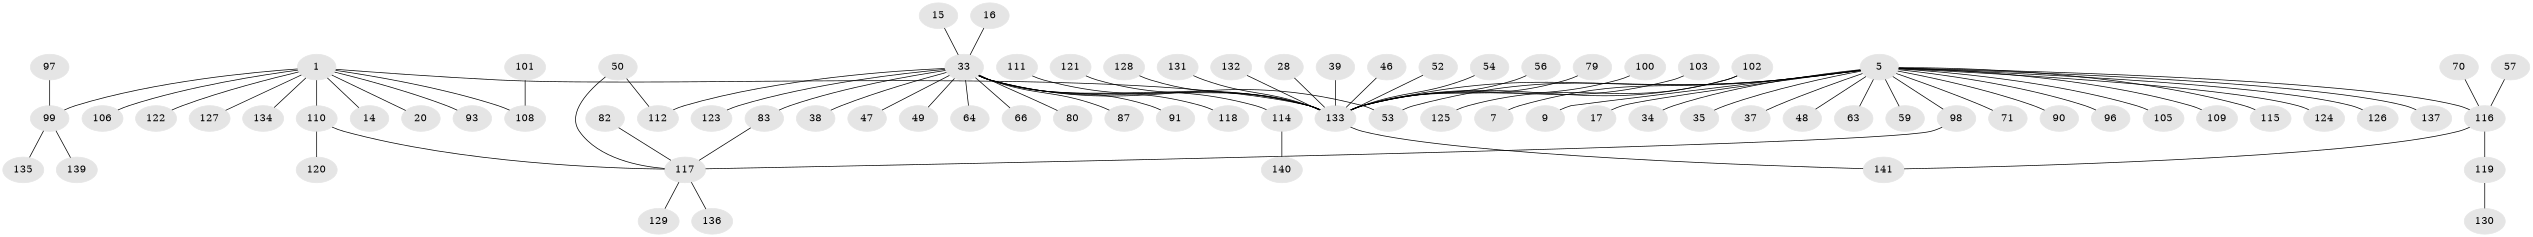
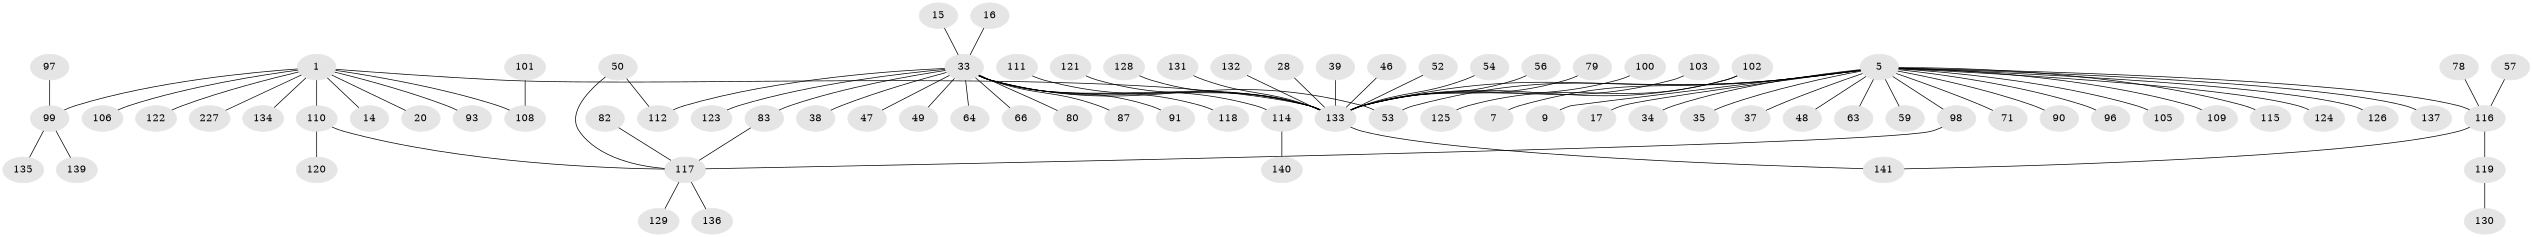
(2459, 67) -> (2459, 67)
(210, 119) -> (210, 119)
